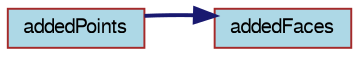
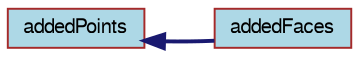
(169, 15) -> (189, 41)
